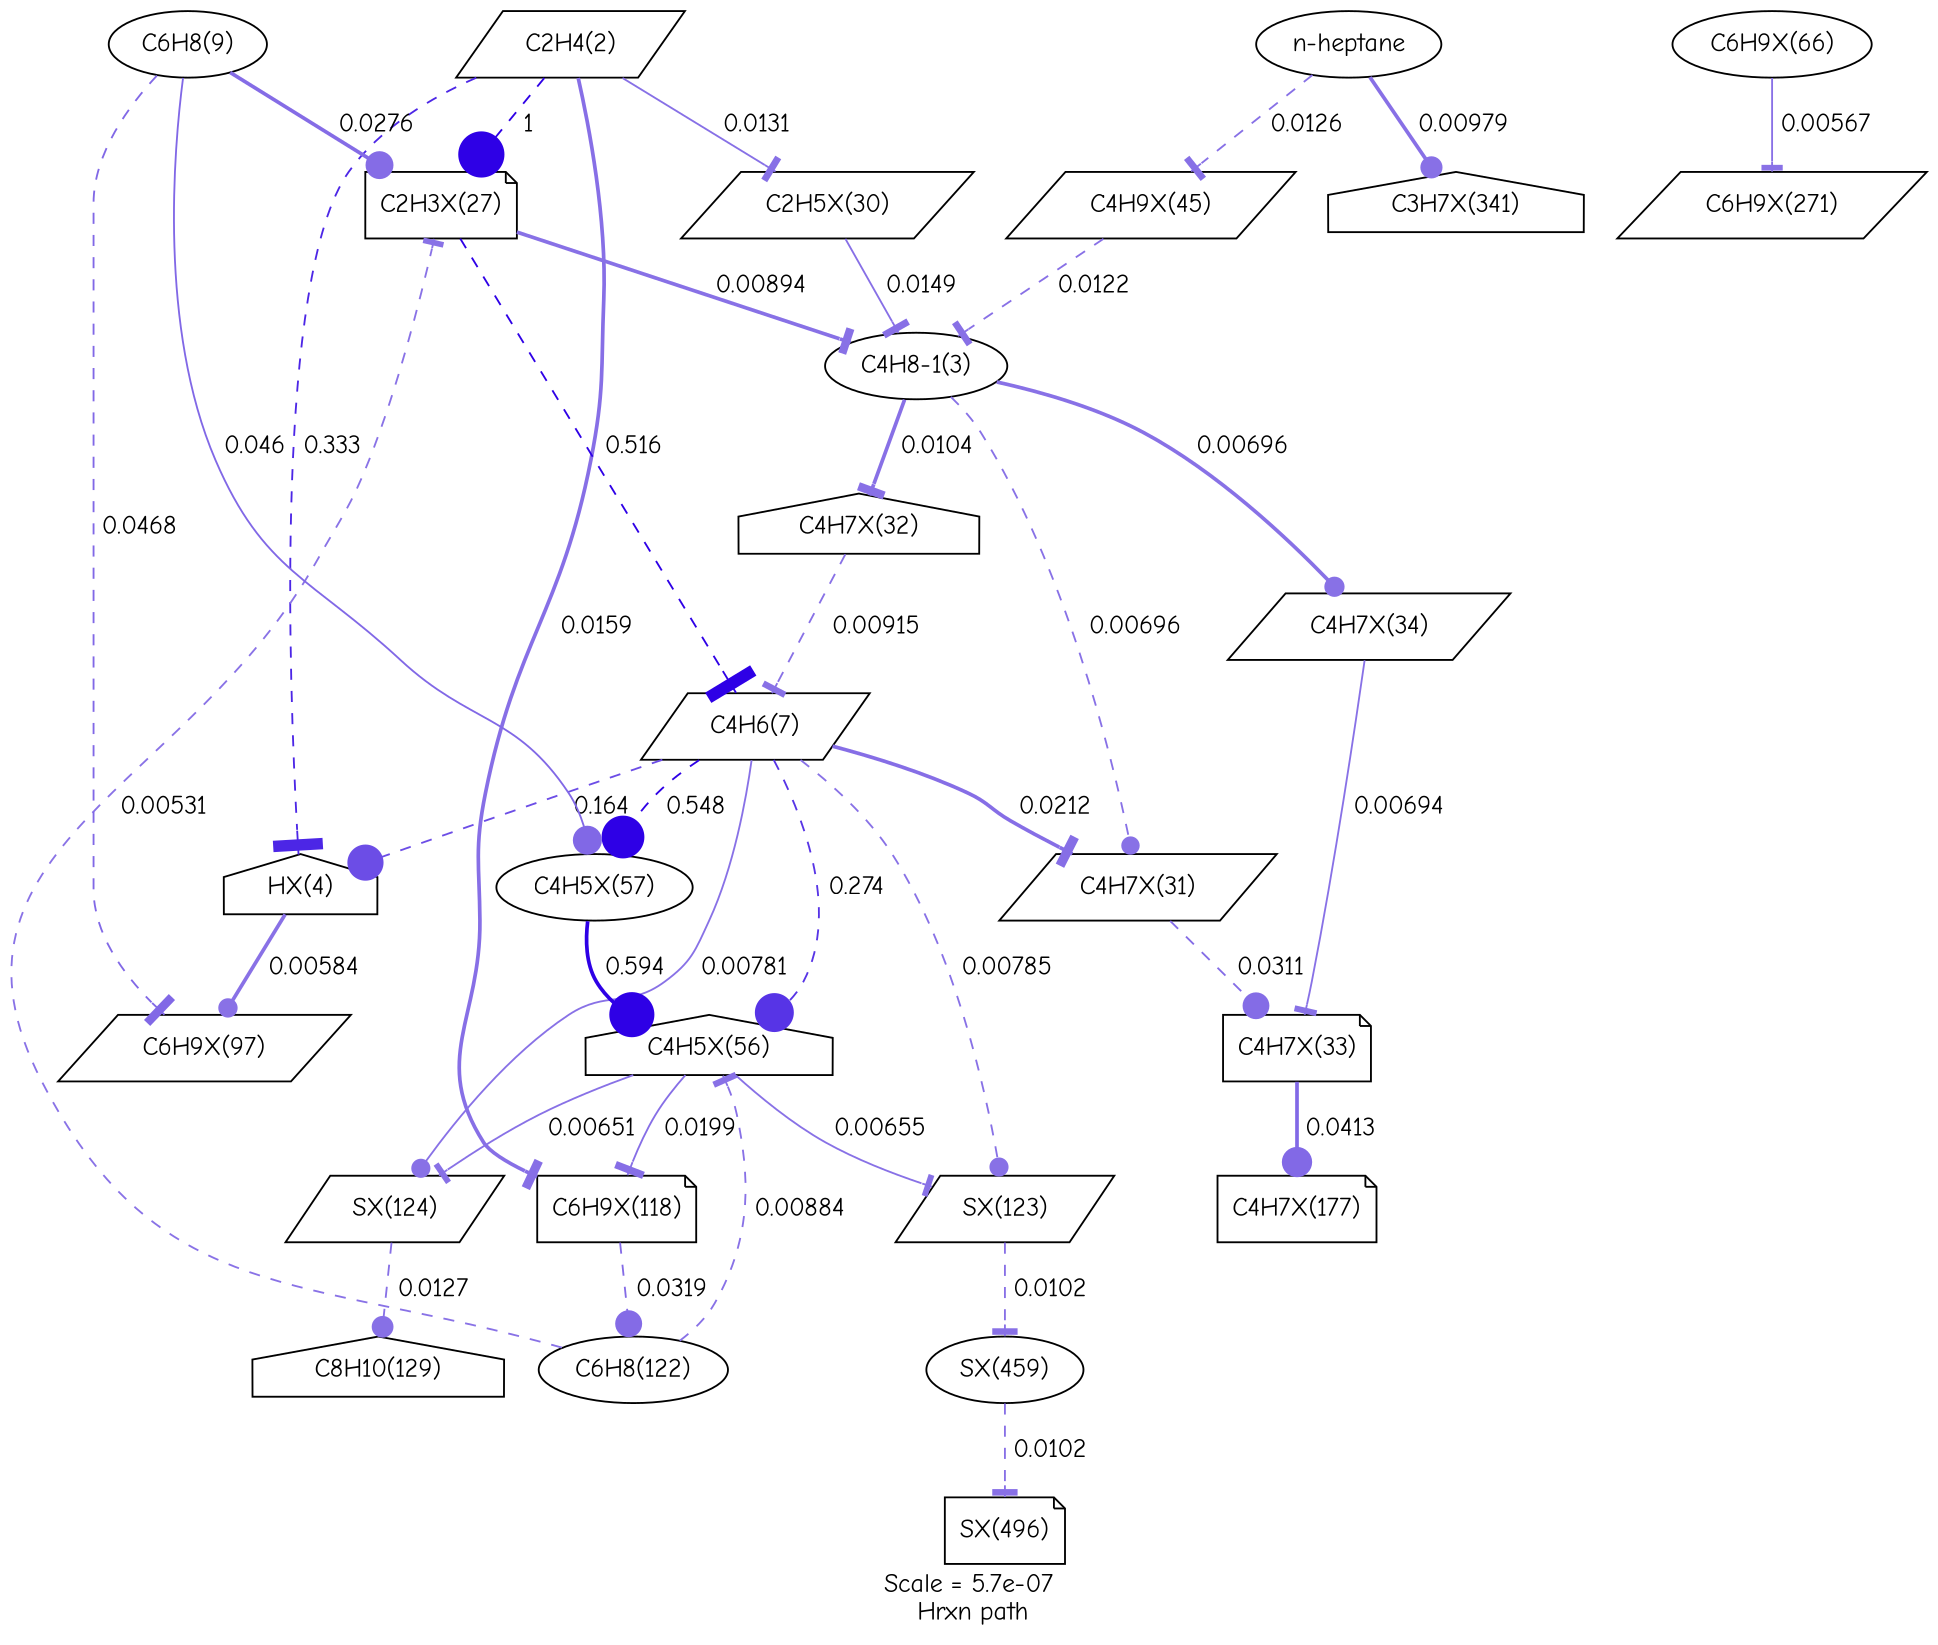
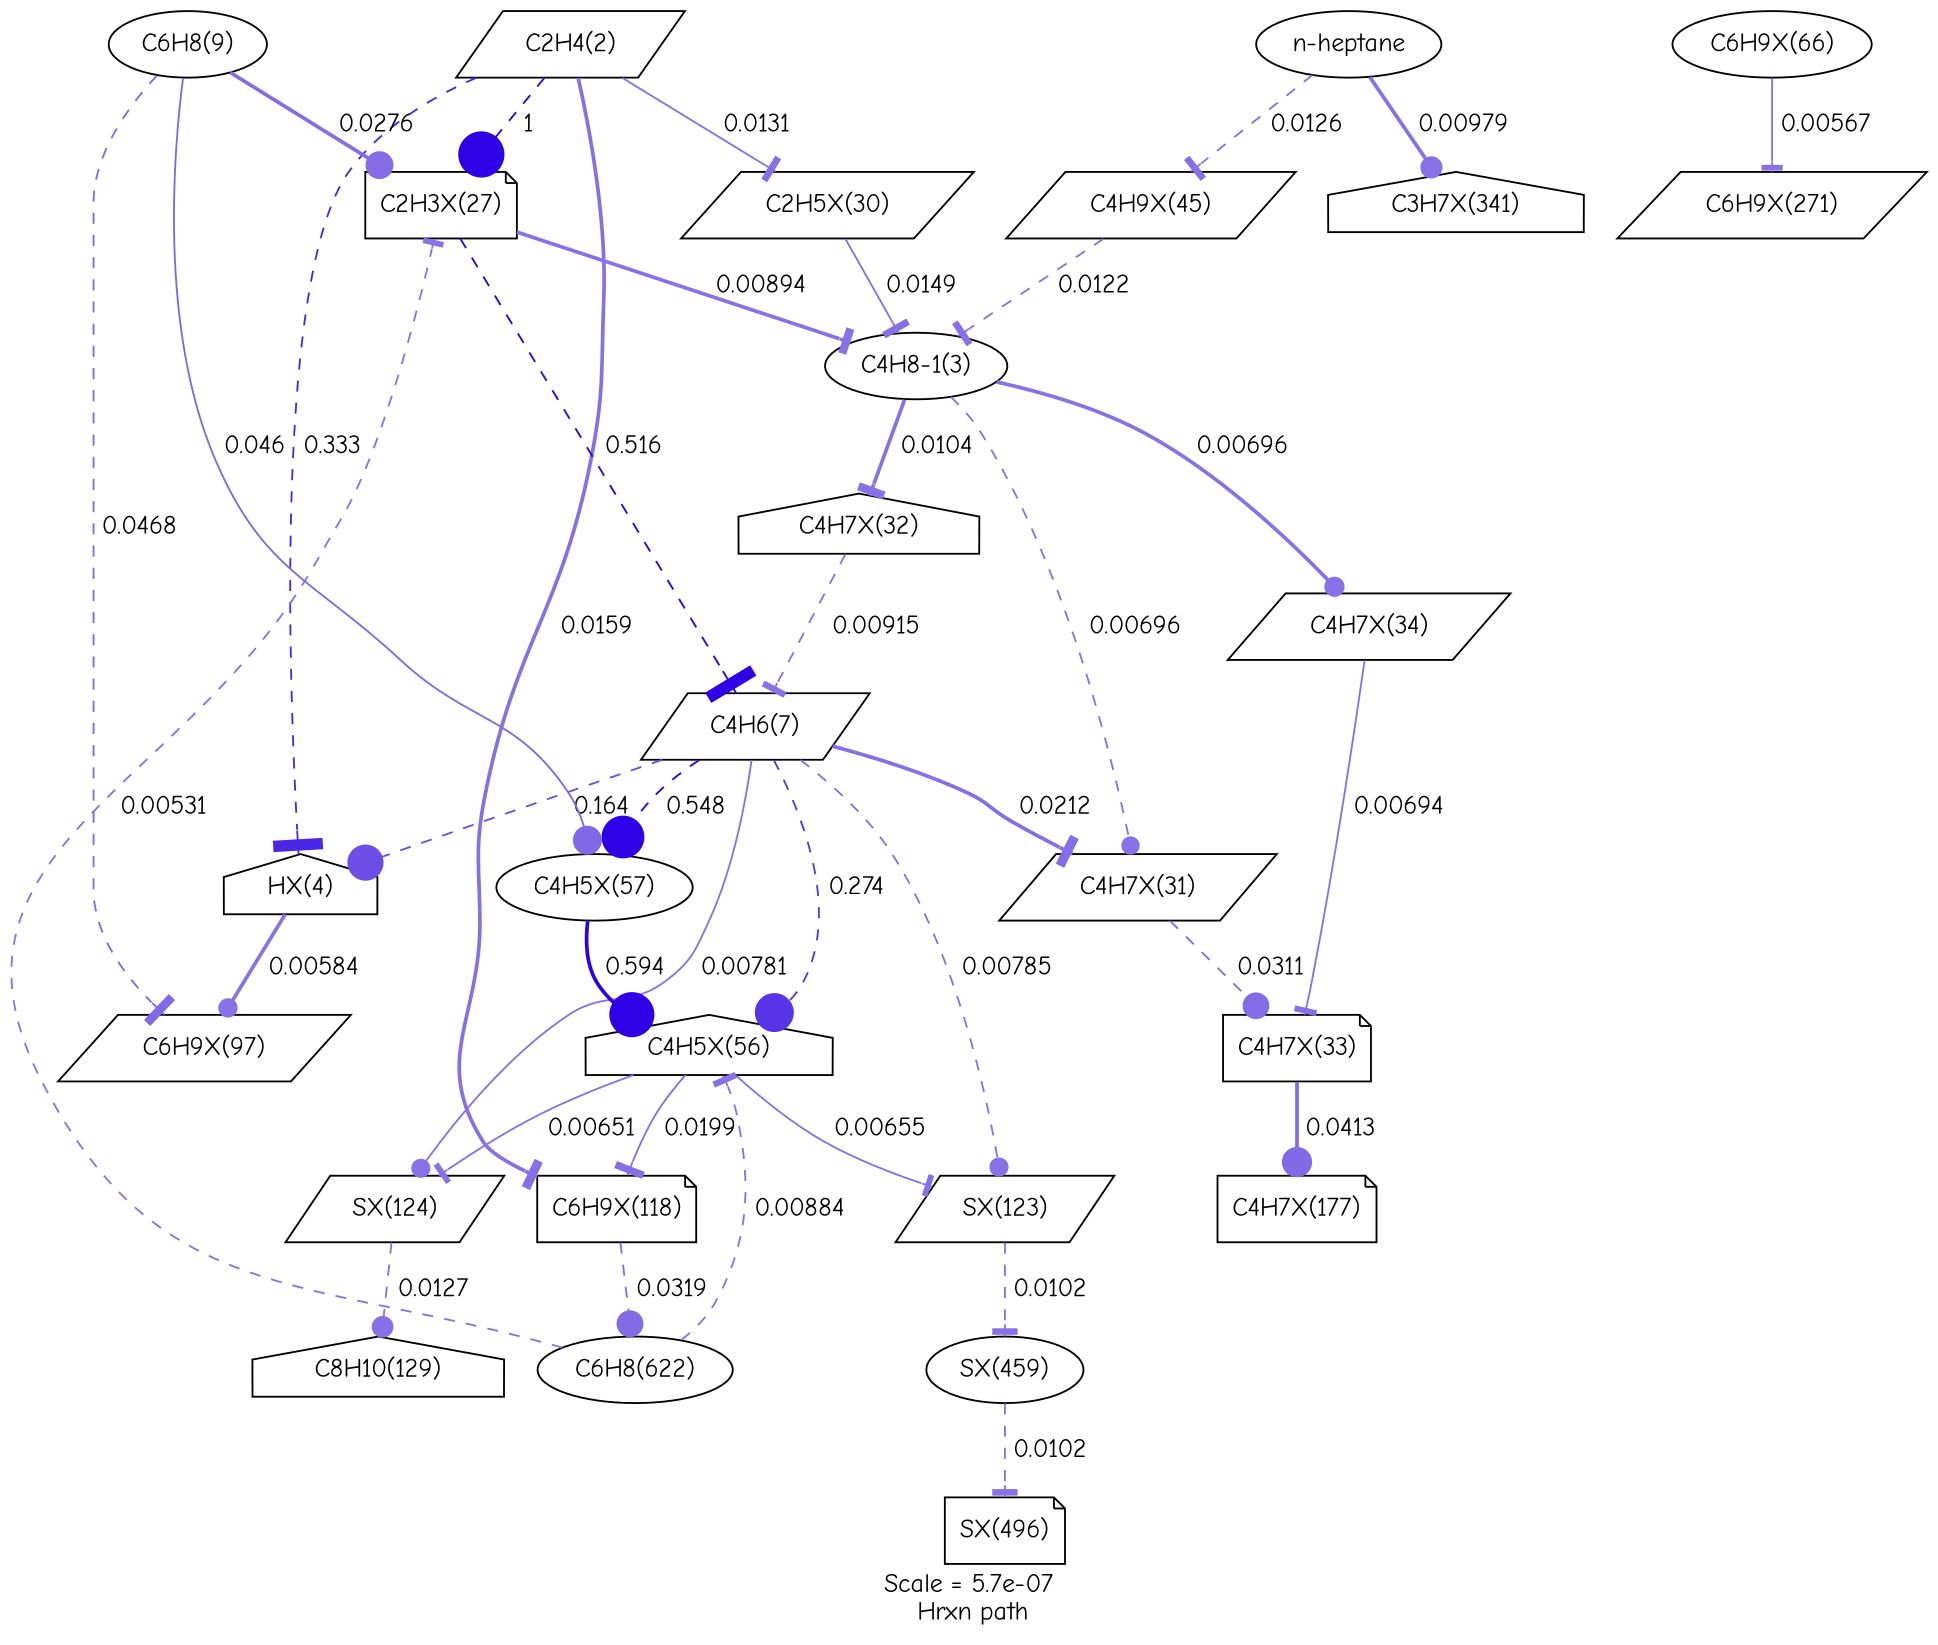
(633, 1370) -> (635, 1370)
